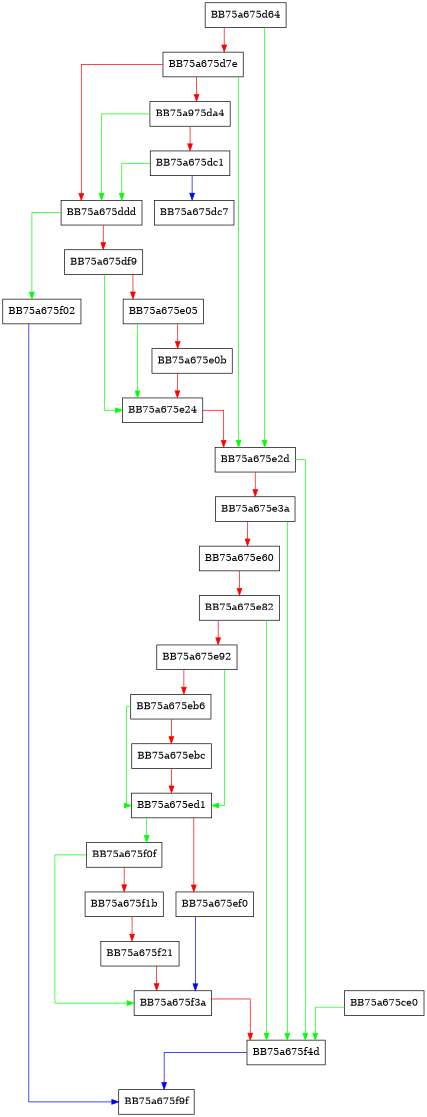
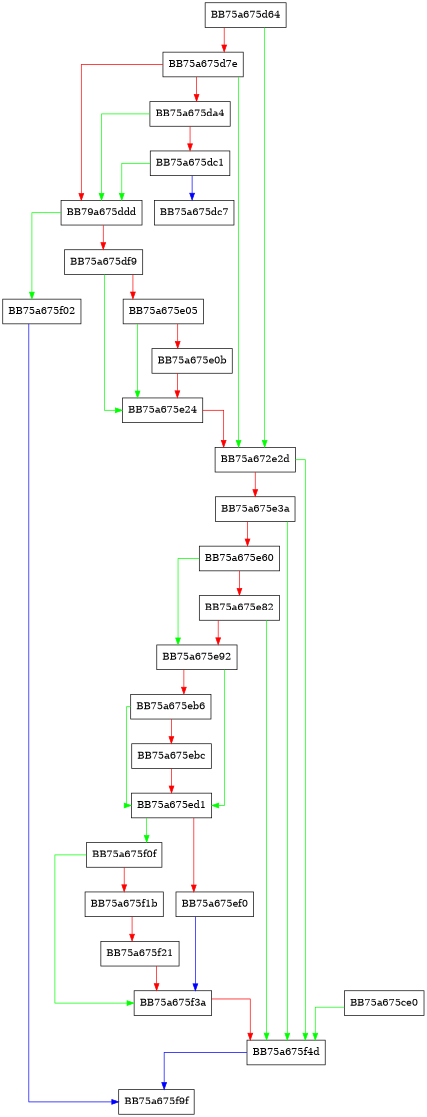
(190, 114) -> (190, 114)
(102, 213) -> (102, 213)
(255, 460) -> (255, 460)
none -> (178, 588)
